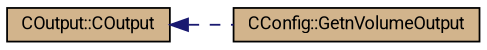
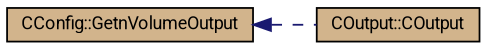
(211, 25) -> (294, 25)
